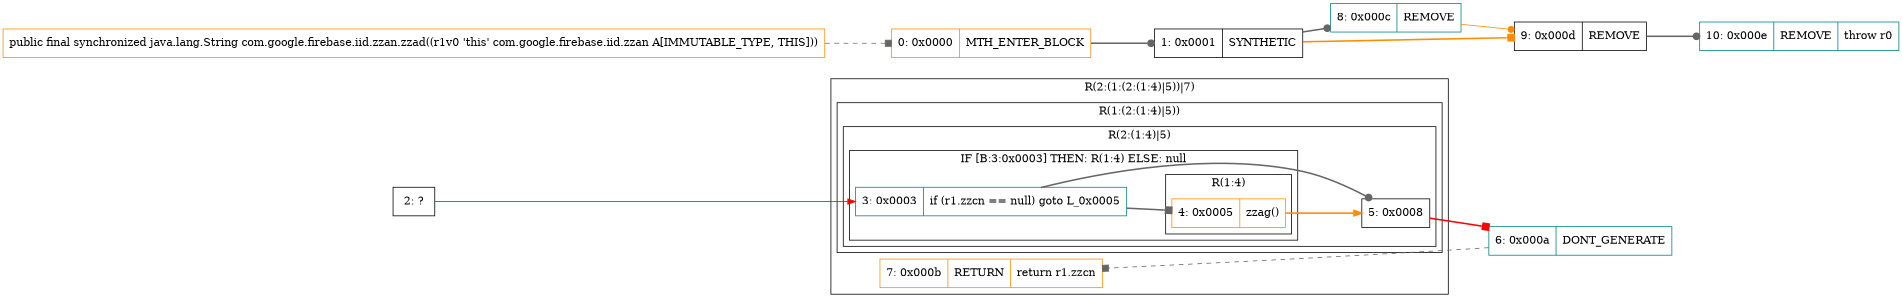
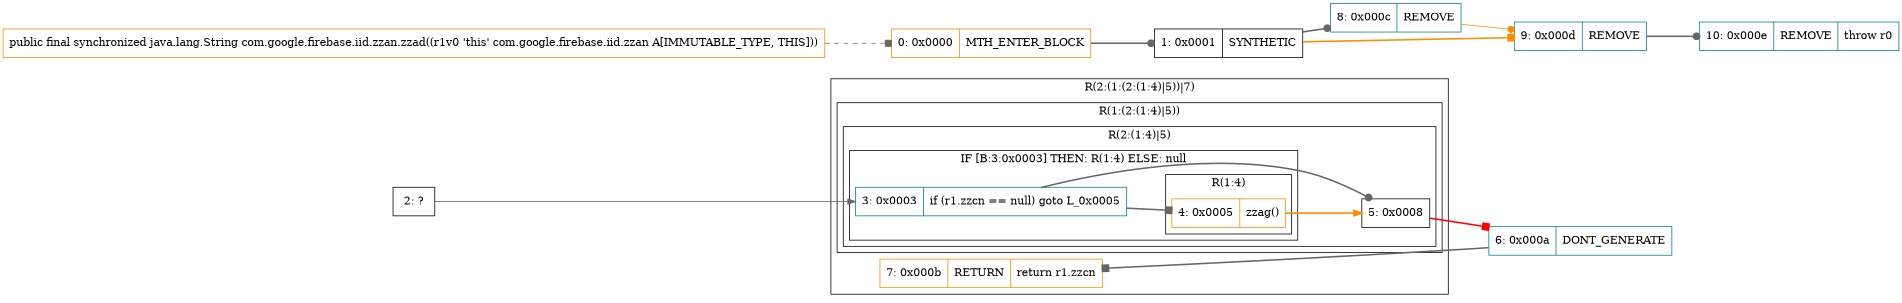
(1580, 36) -> (1580, 36)
(641, 202) -> (641, 202)
(1300, 259) -> (1300, 259)
